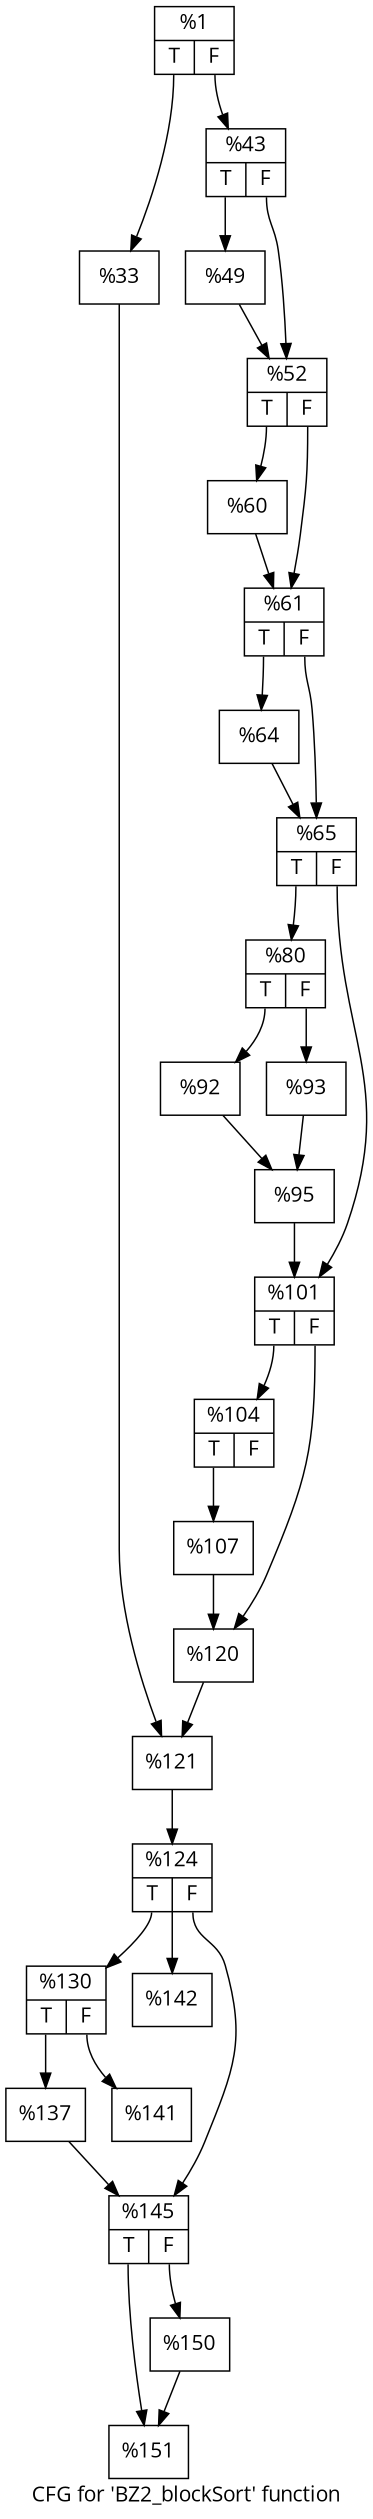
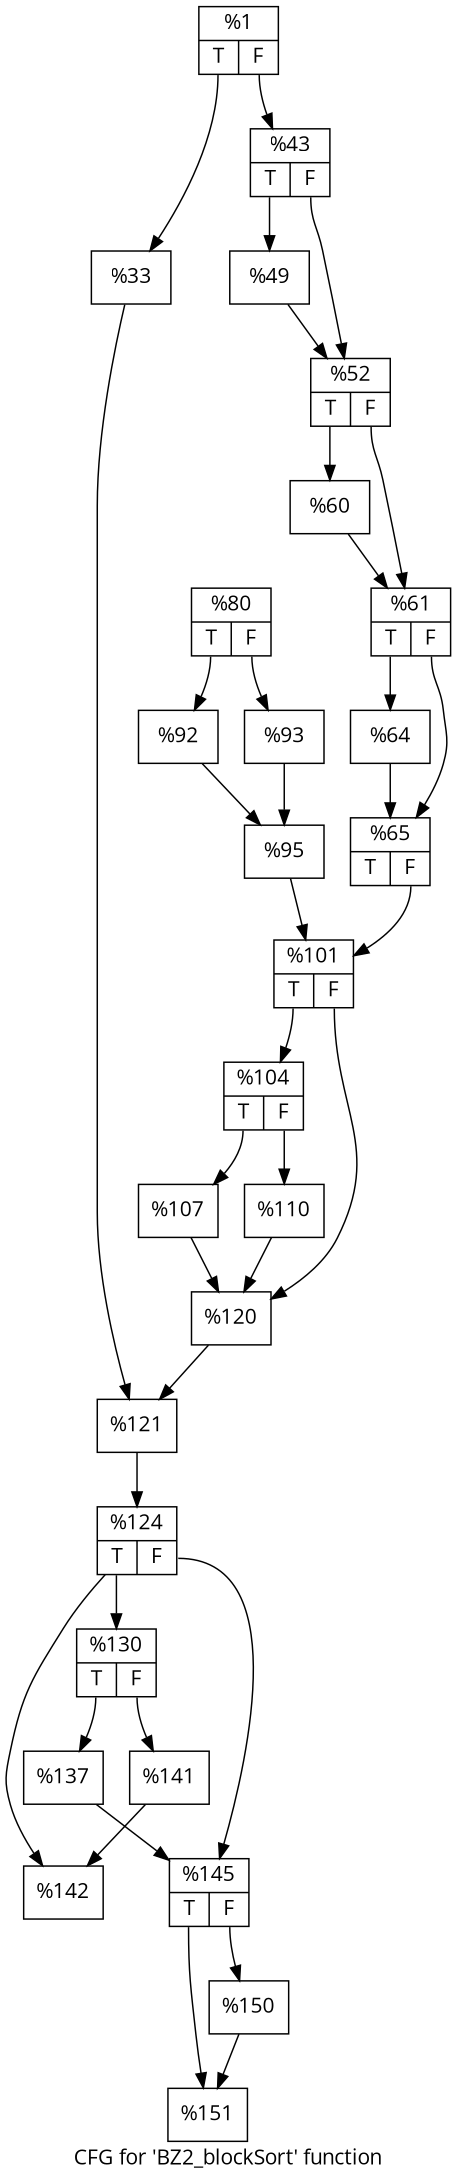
(295, 906) -> none
none -> (284, 1211)
none -> (118, 1834)
